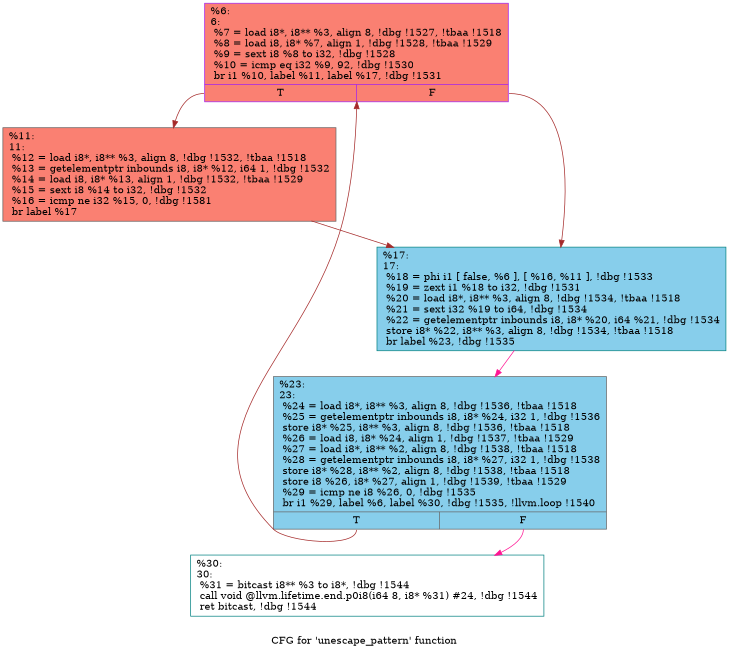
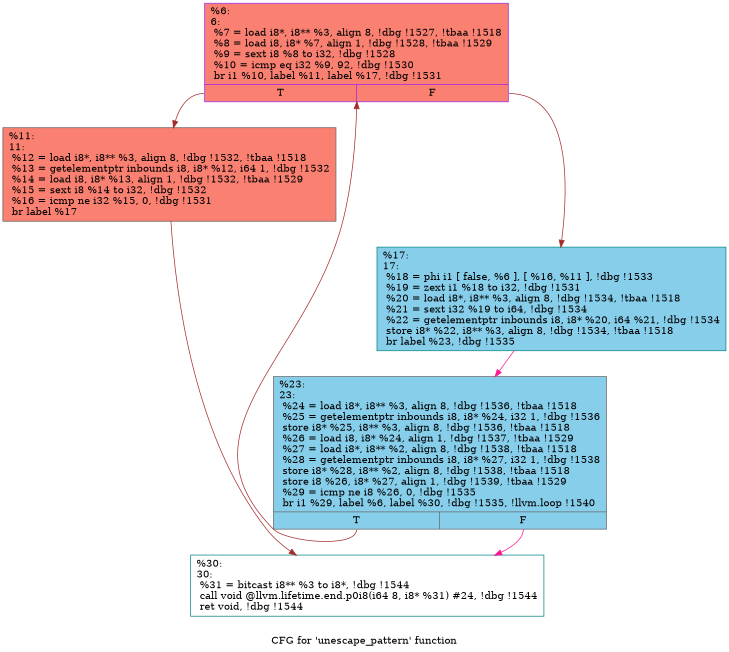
(110, 201) -> (110, 201)
(349, 233) -> (202, 398)
(257, 607) -> (250, 607)
